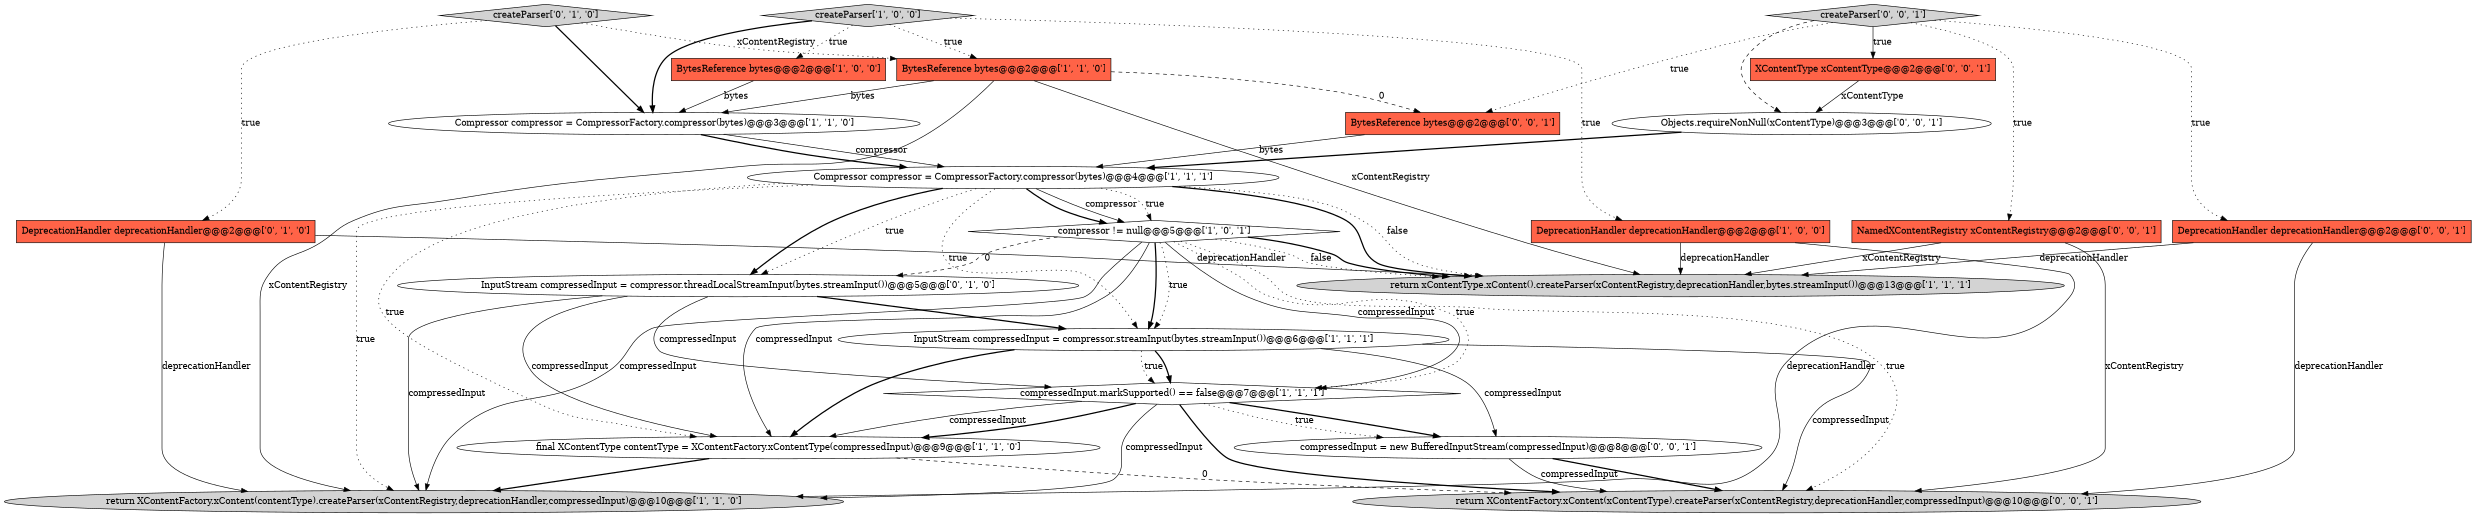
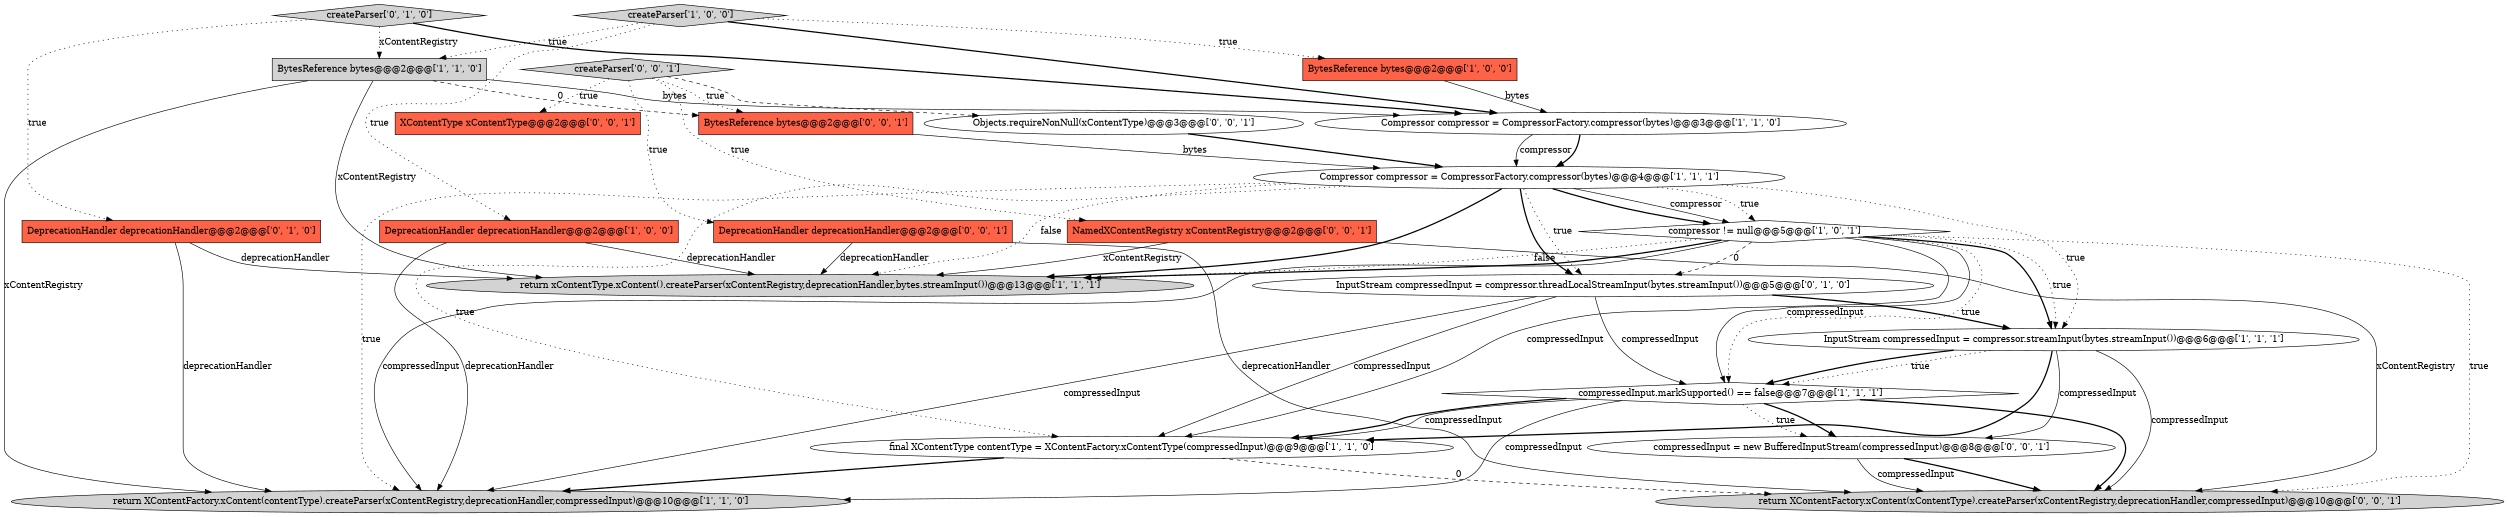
(1873, 39) -> (577, 94)
(1004, 70) -> (379, 70)
(1840, 95) -> none
